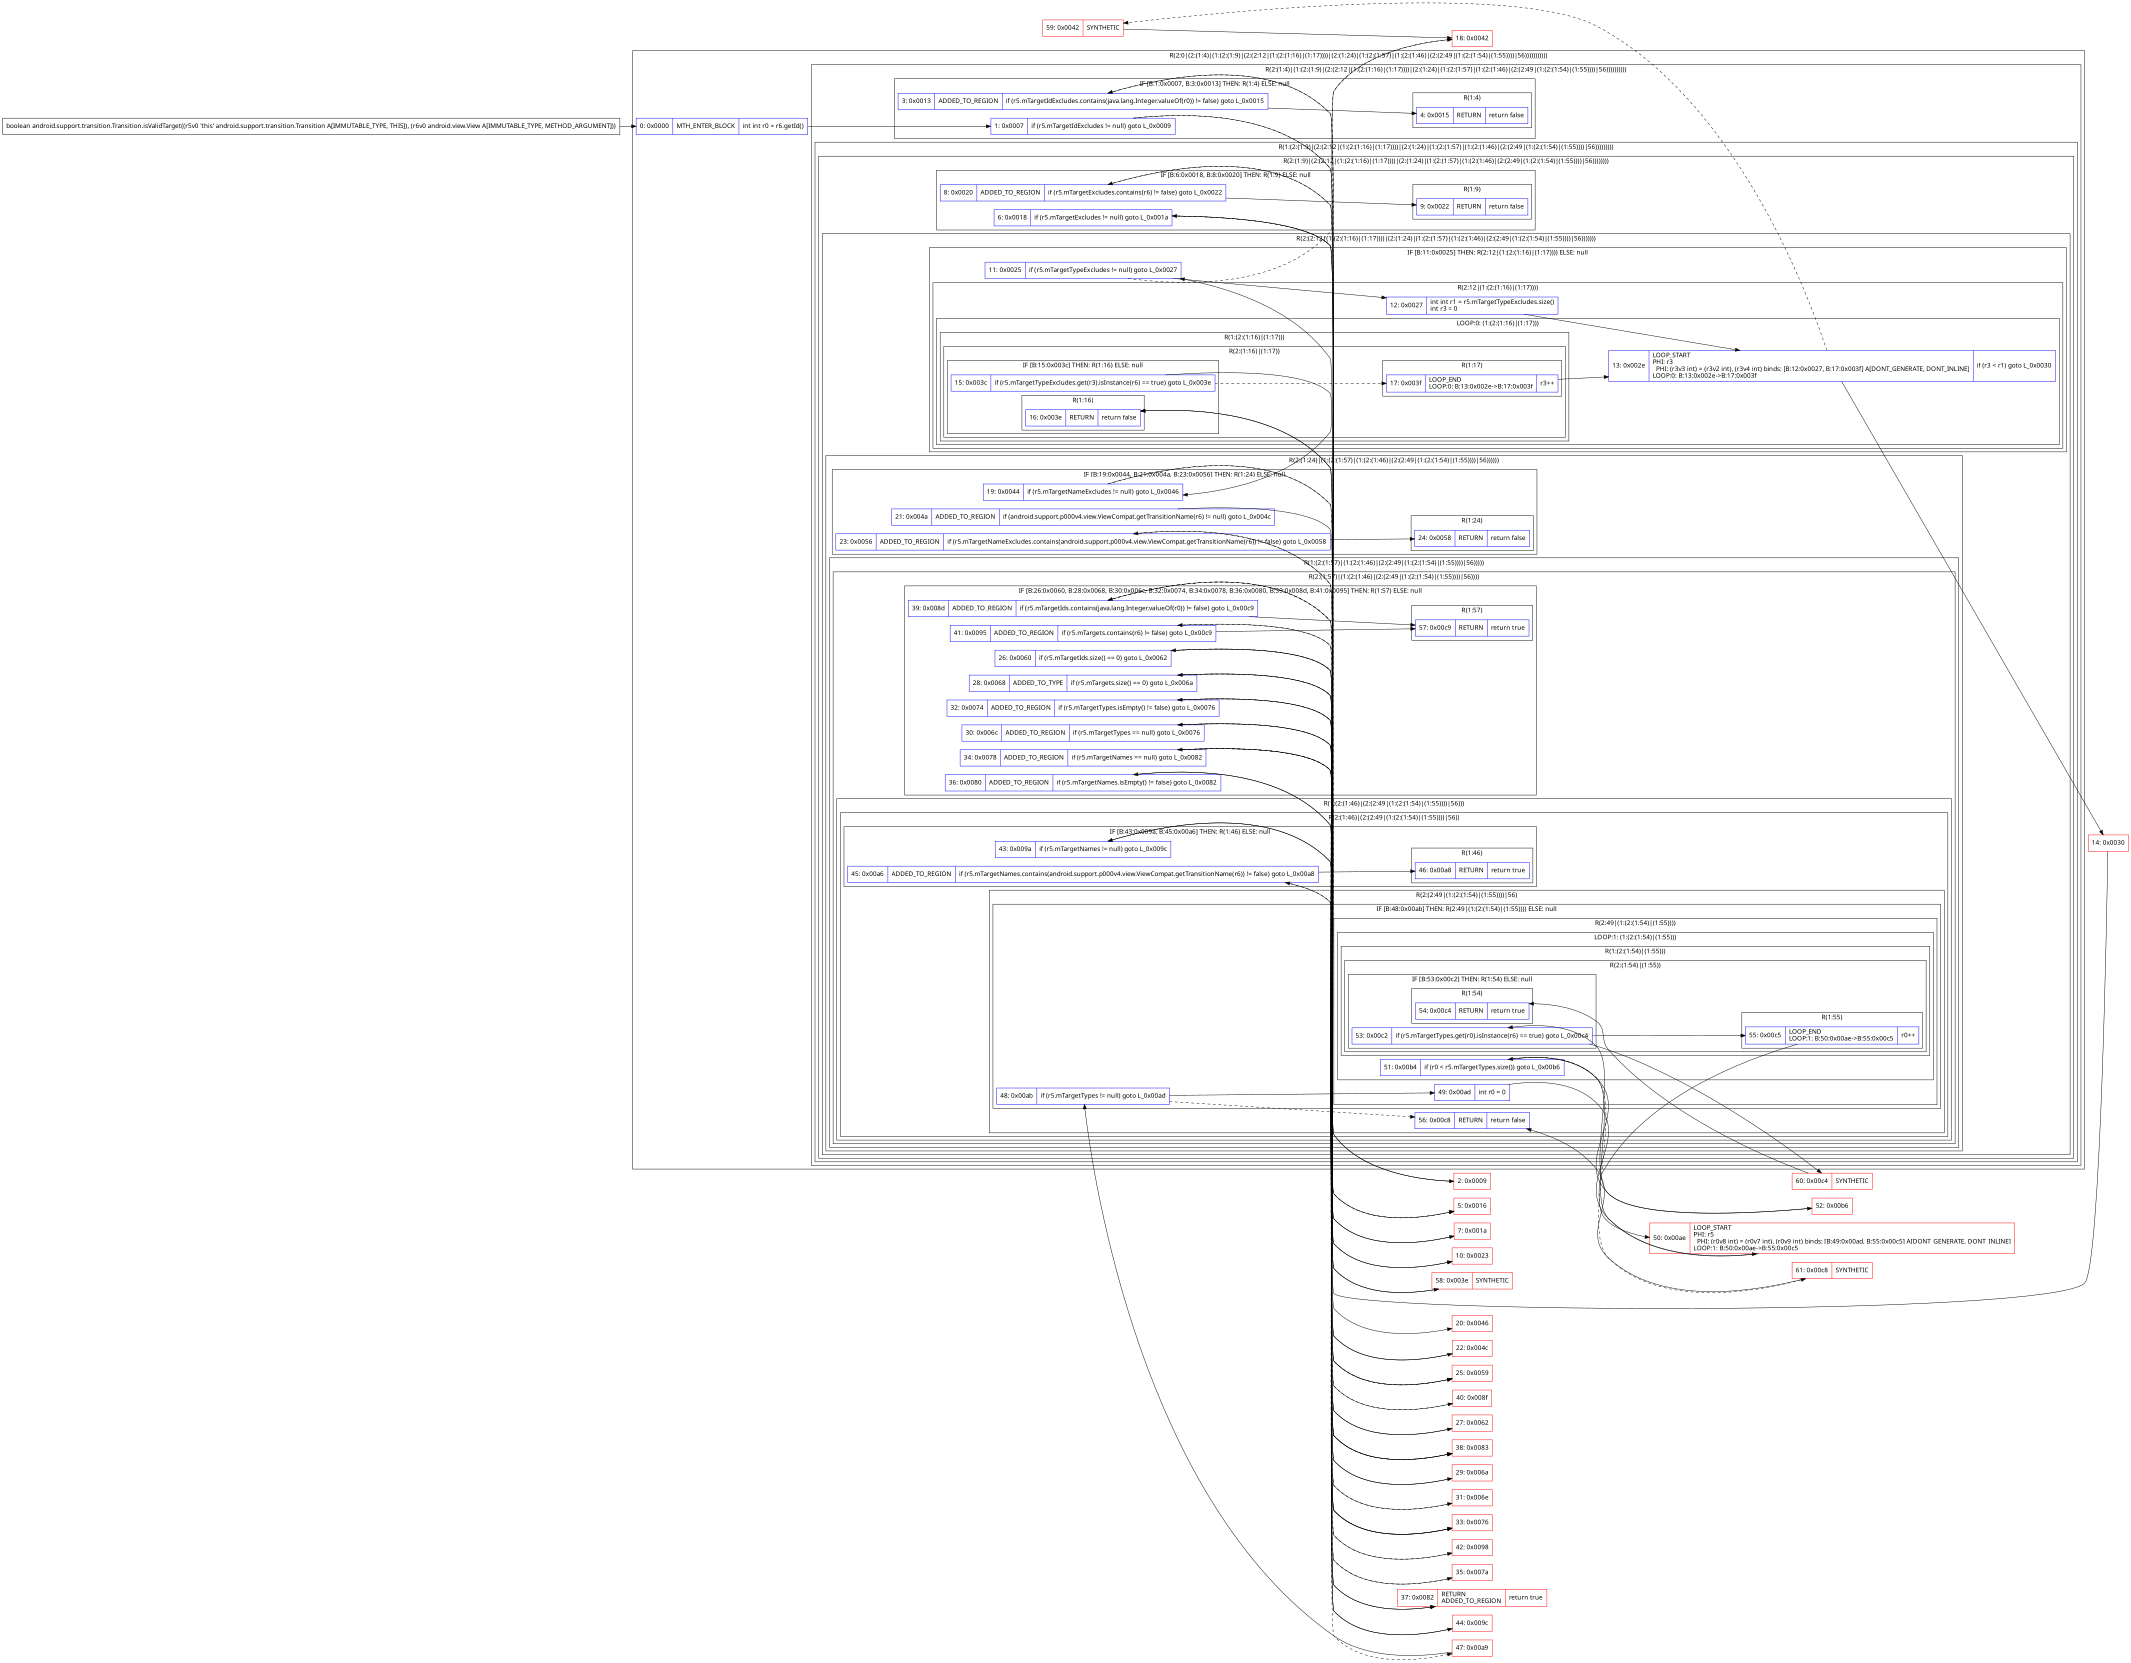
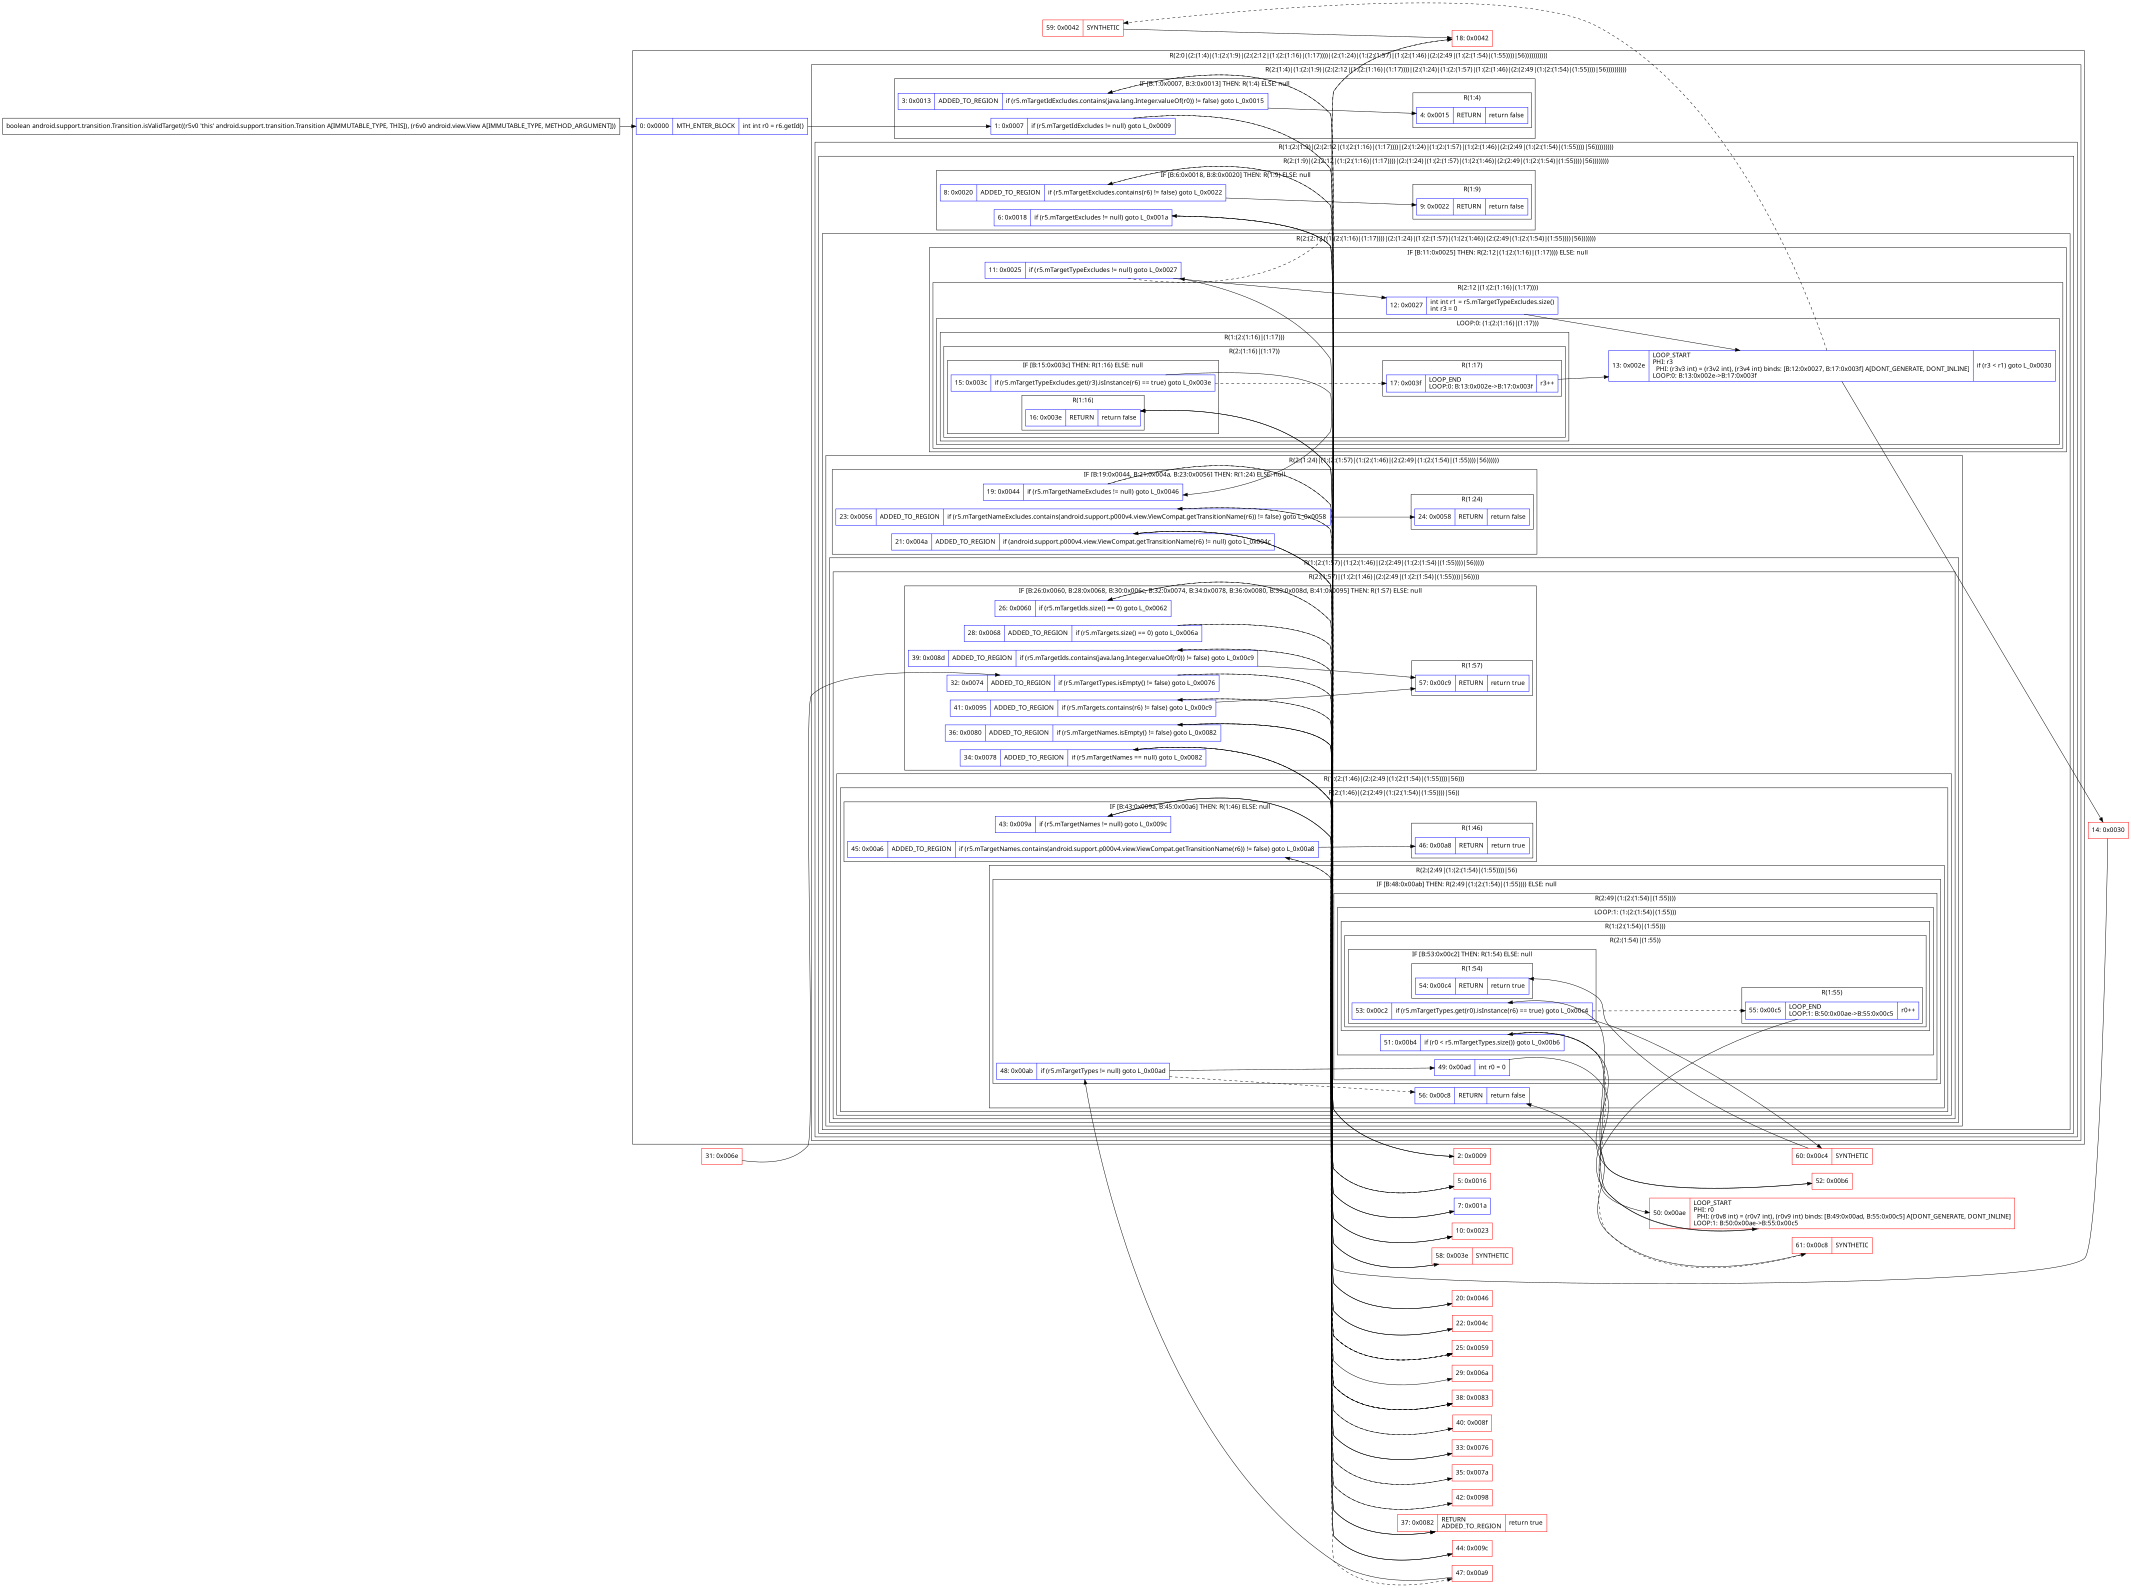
(1038, 683) -> (1038, 633)
(1083, 733) -> none
none -> (1332, 893)
(1332, 934) -> (1332, 915)
(1667, 1036) -> (1667, 1011)
(1332, 1085) -> (1332, 1047)
(1472, 1231) -> (1472, 1206)
(1705, 1235) -> (1705, 1210)
(1472, 1423) -> none
